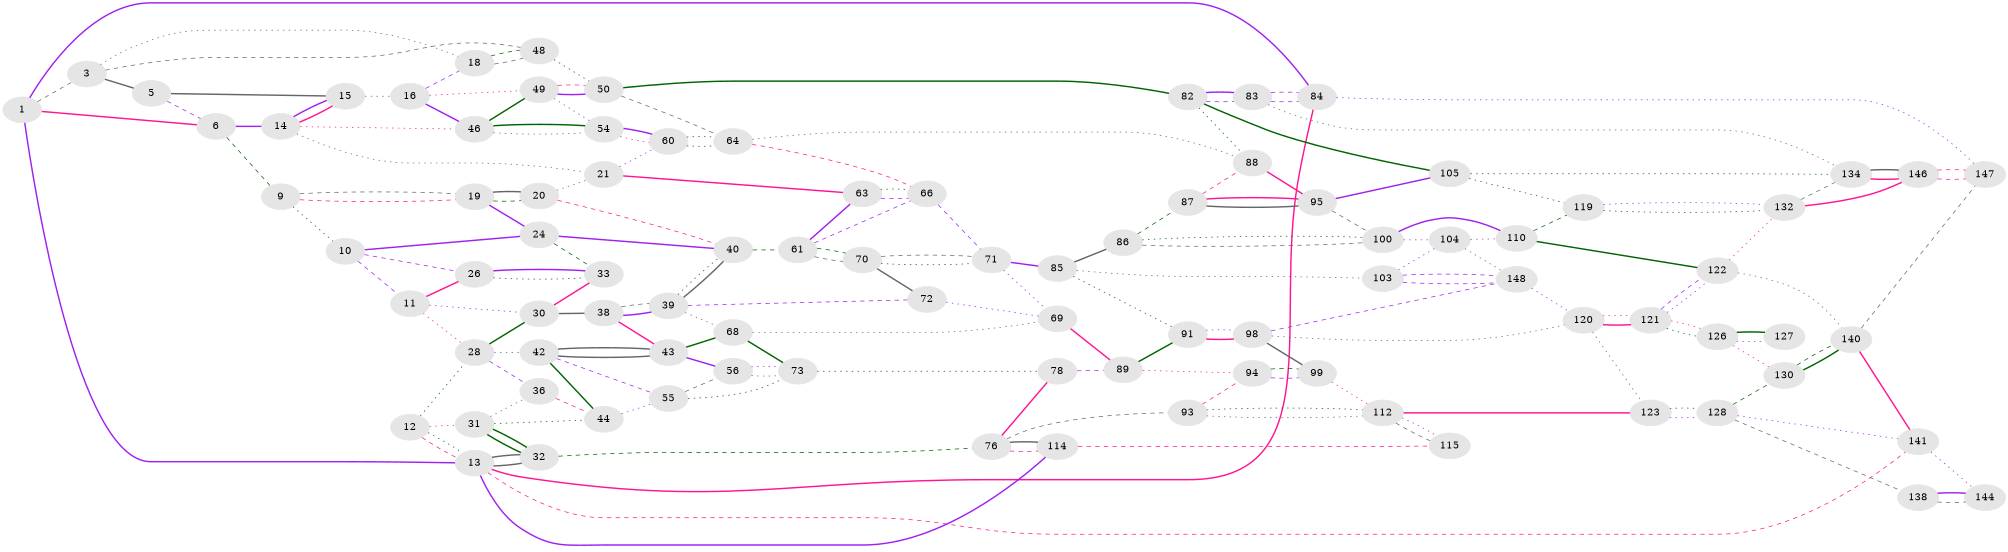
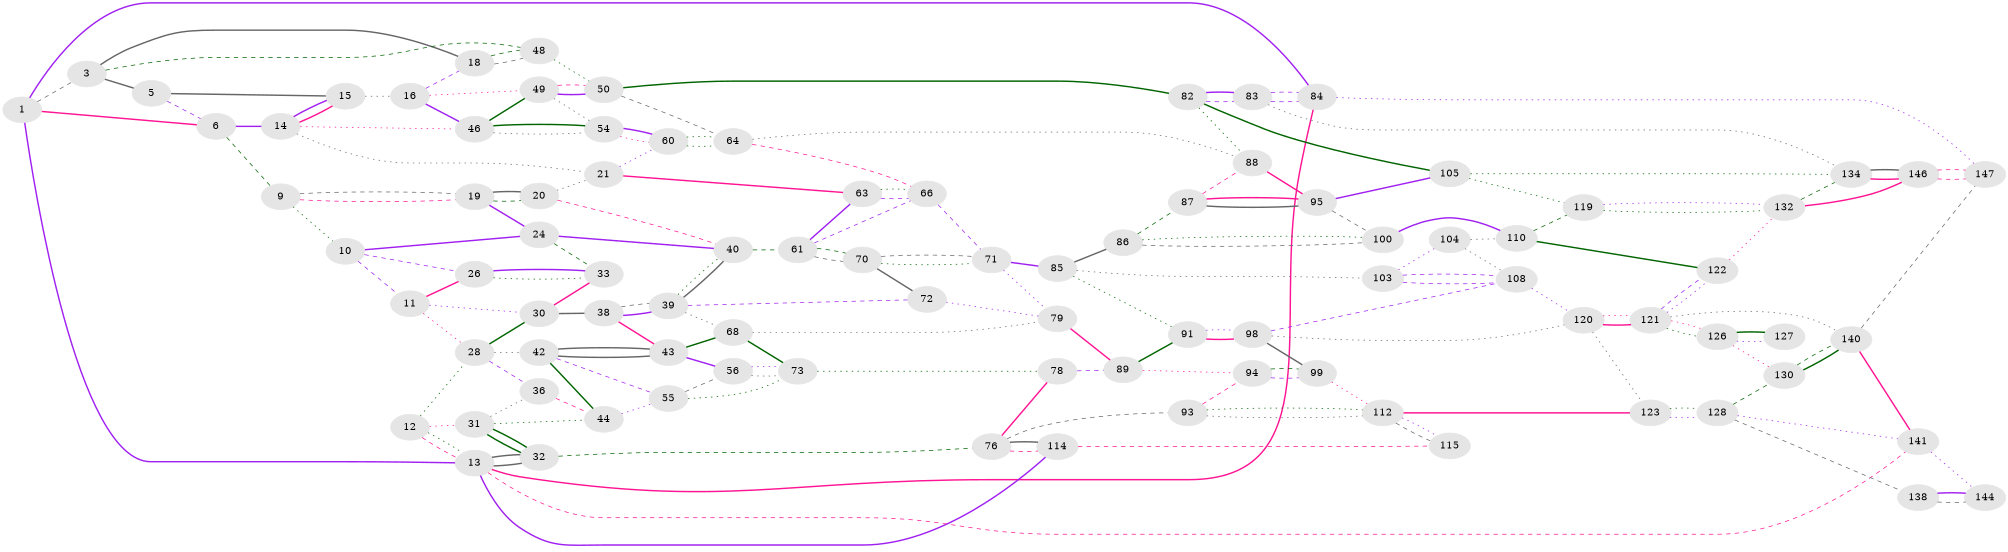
(278, 30) -> (278, 30)
(313, 57) -> (313, 57)
(1818, 191) -> (1818, 191)
(1416, 240) -> none
(1517, 279) -> (1517, 279)
(1796, 289) -> (1755, 312)
(1057, 319) -> (1057, 319)
